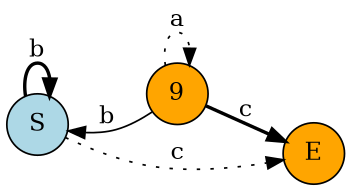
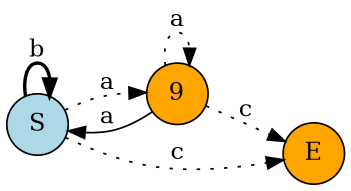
none -> (96, 98)
(107, 117) -> (107, 117)
(238, 120) -> (238, 120)
